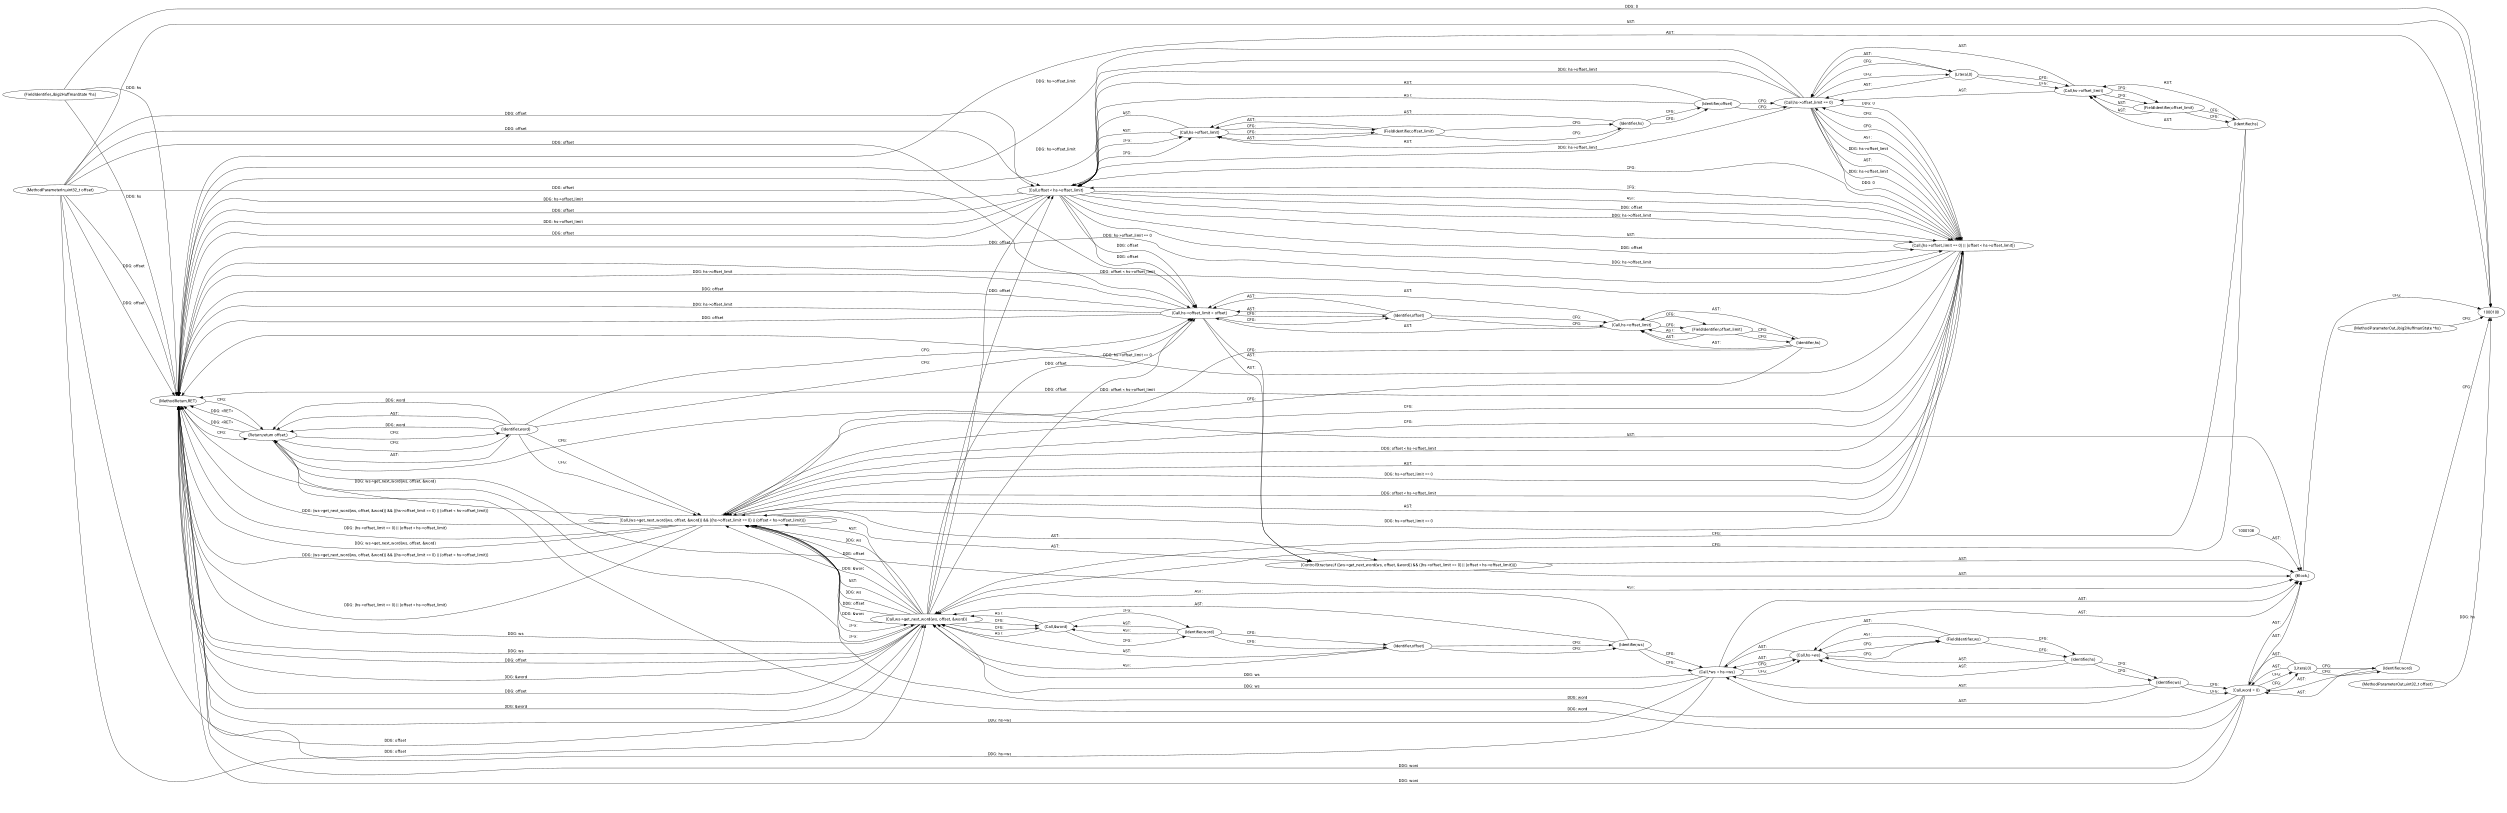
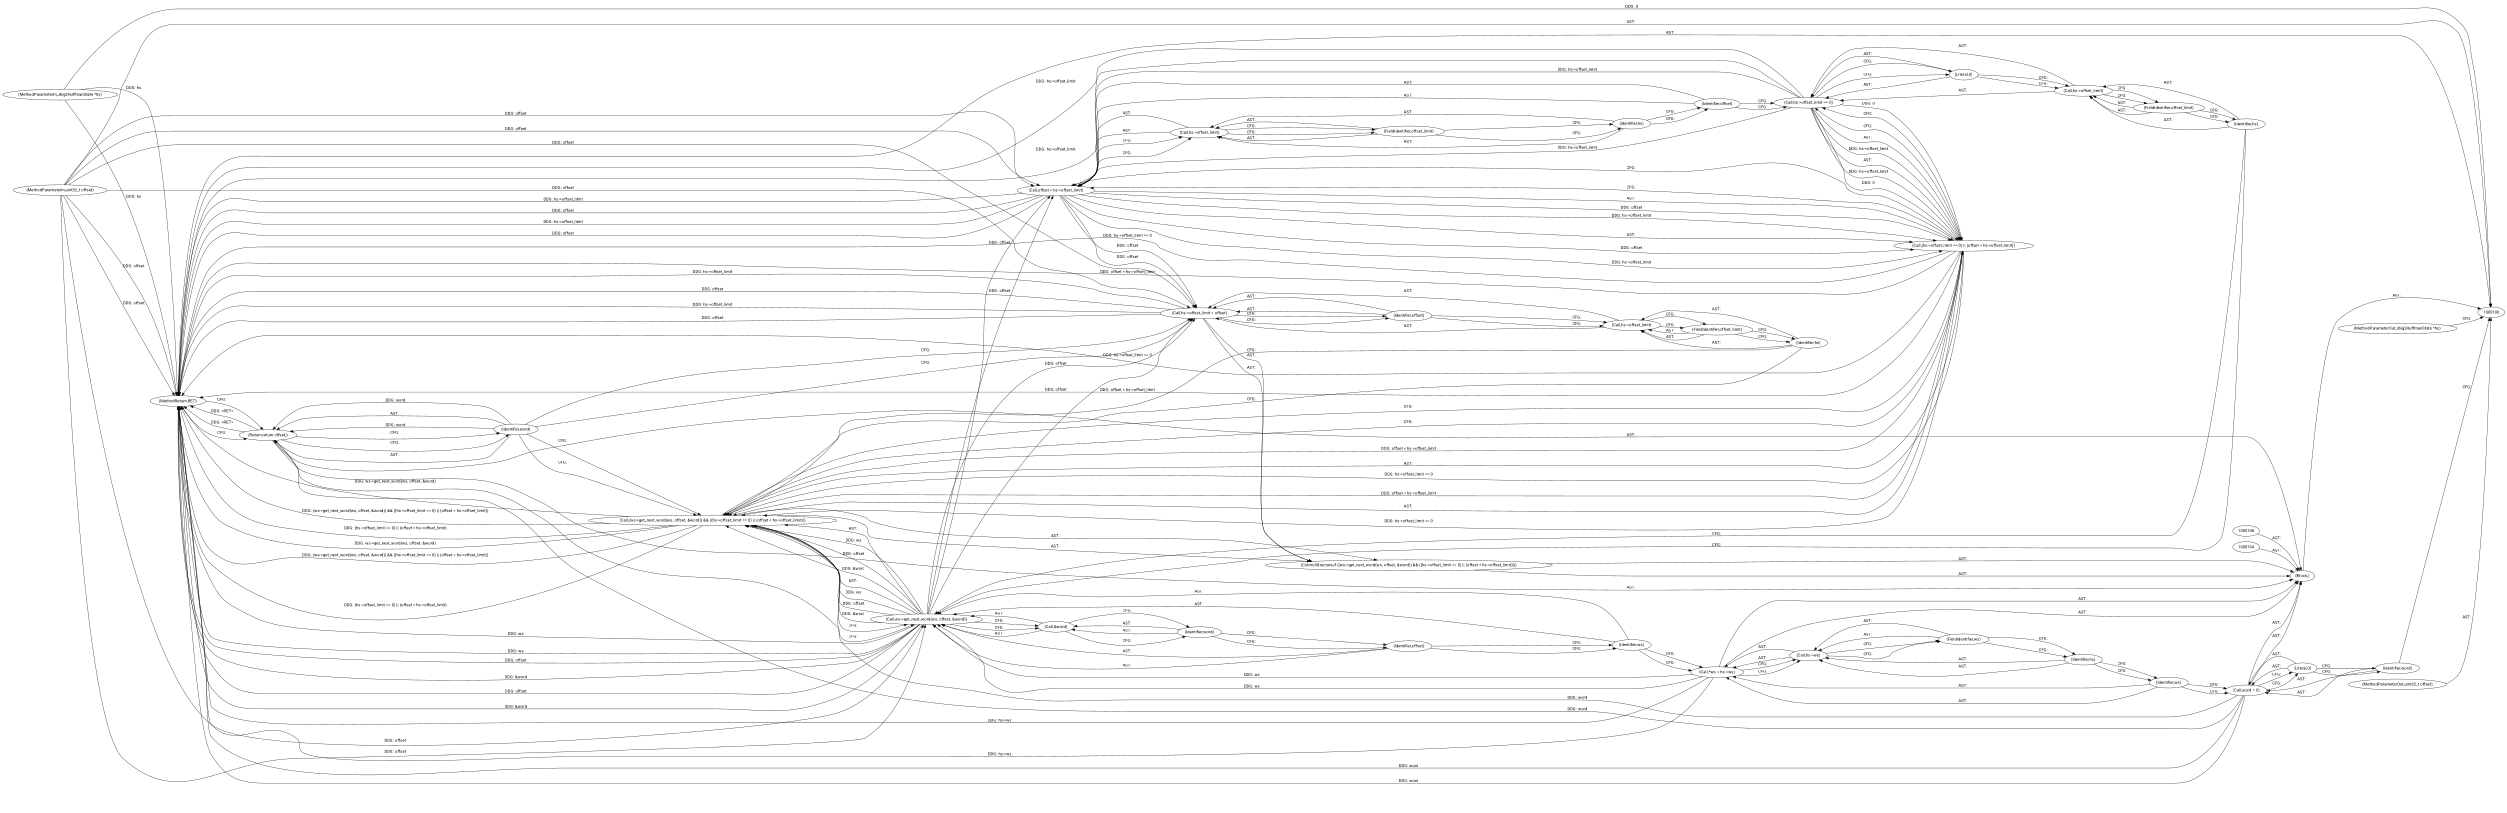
(60, 95) -> (60, 95)
(2397, 295) -> (2397, 295)
none -> (2246, 547)
(2467, 617) -> (2467, 617)
